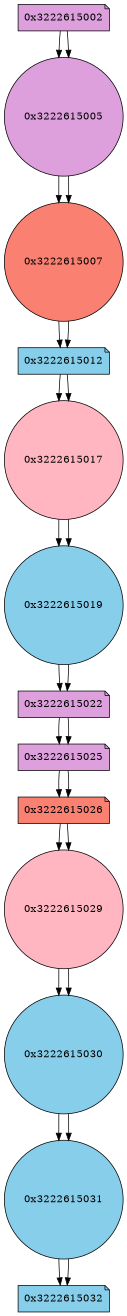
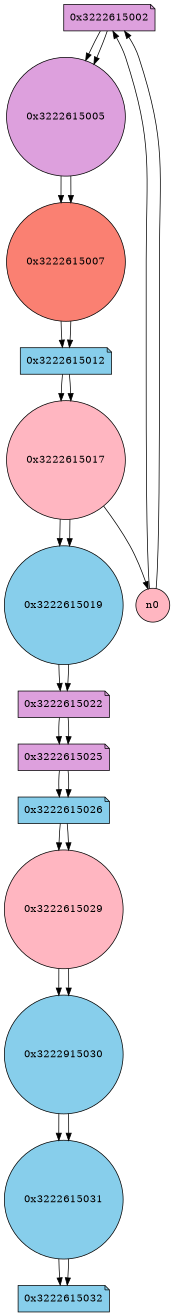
none -> (153, 605)
(64, 810) -> (64, 810)
(64, 1054) -> (64, 1054)
